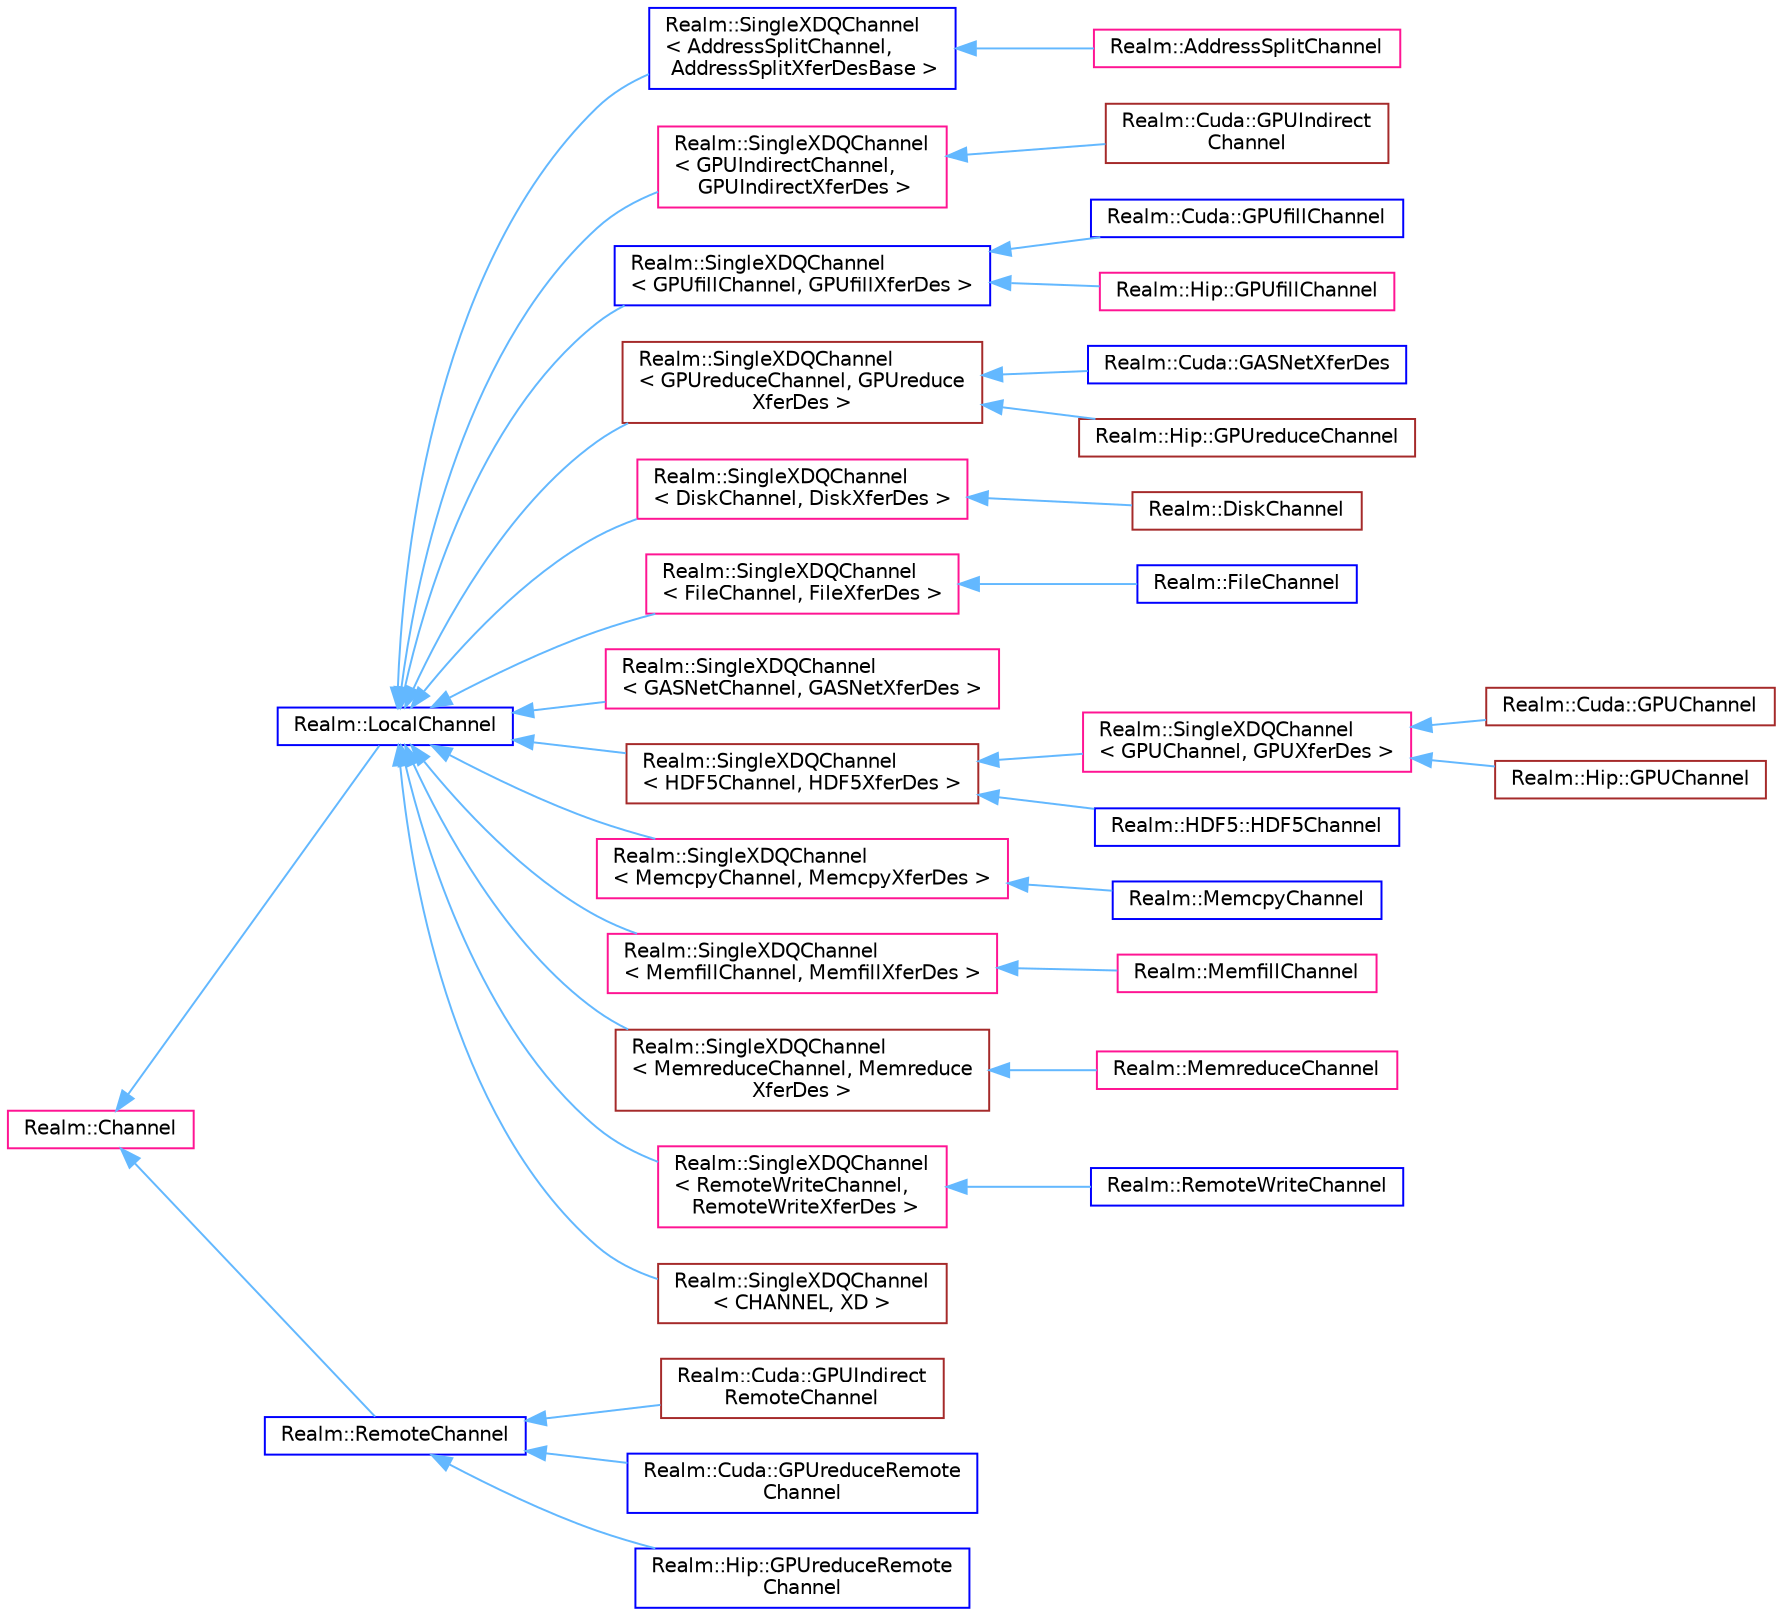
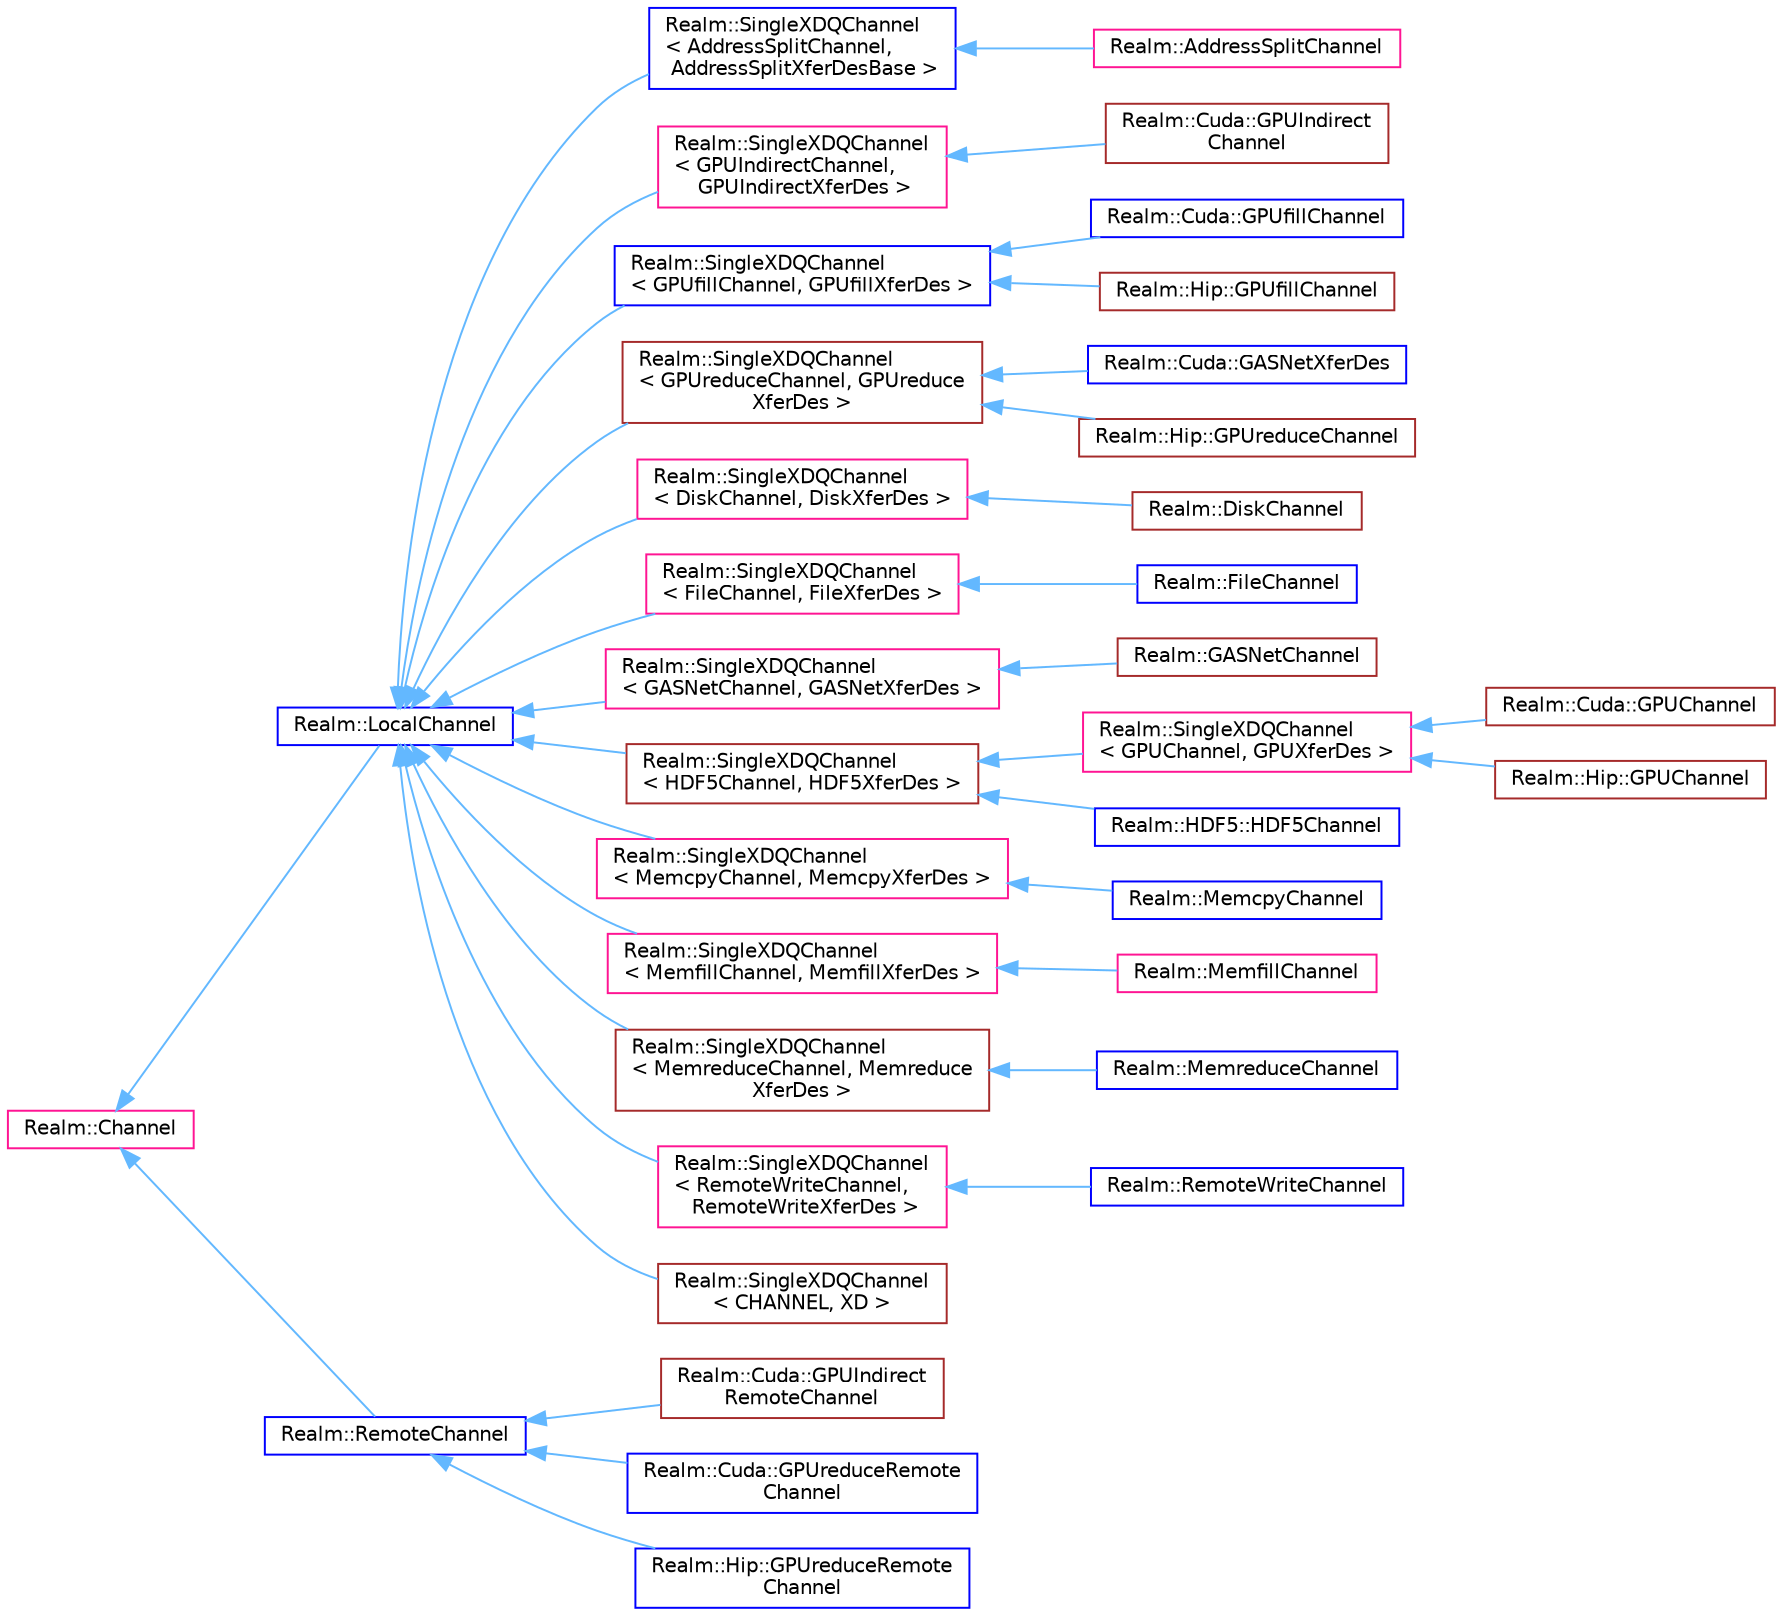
(1247, 292) -> (1247, 292)
none -> (1247, 657)
(1247, 1070) -> (1247, 1070)
